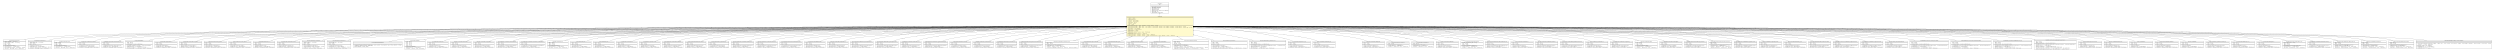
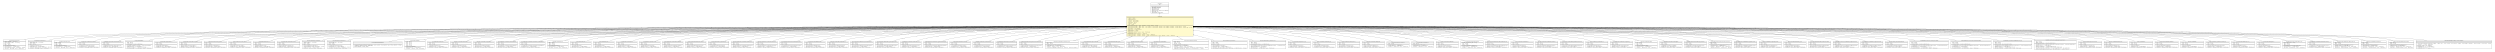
none -> (1349, 45)
